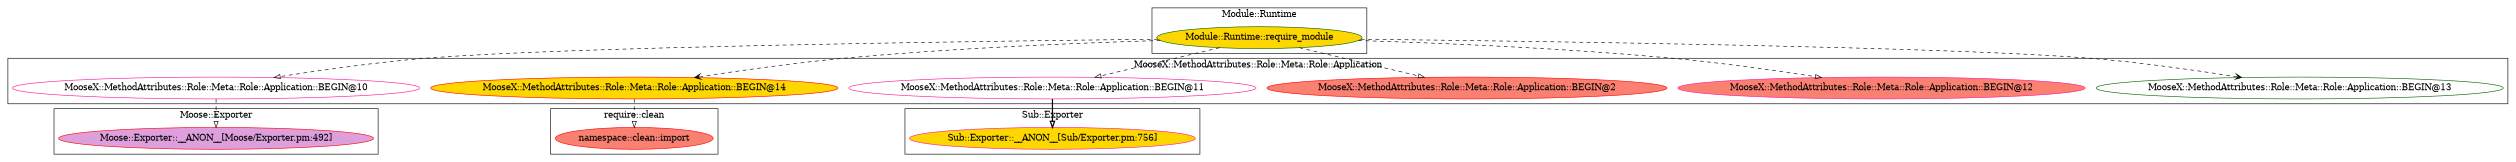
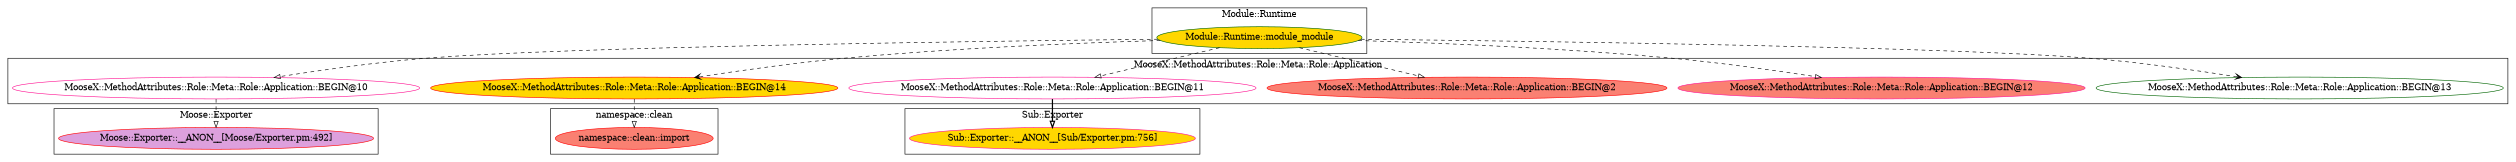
(1259, 38) -> (1259, 38)
(634, 116) -> (634, 116)
